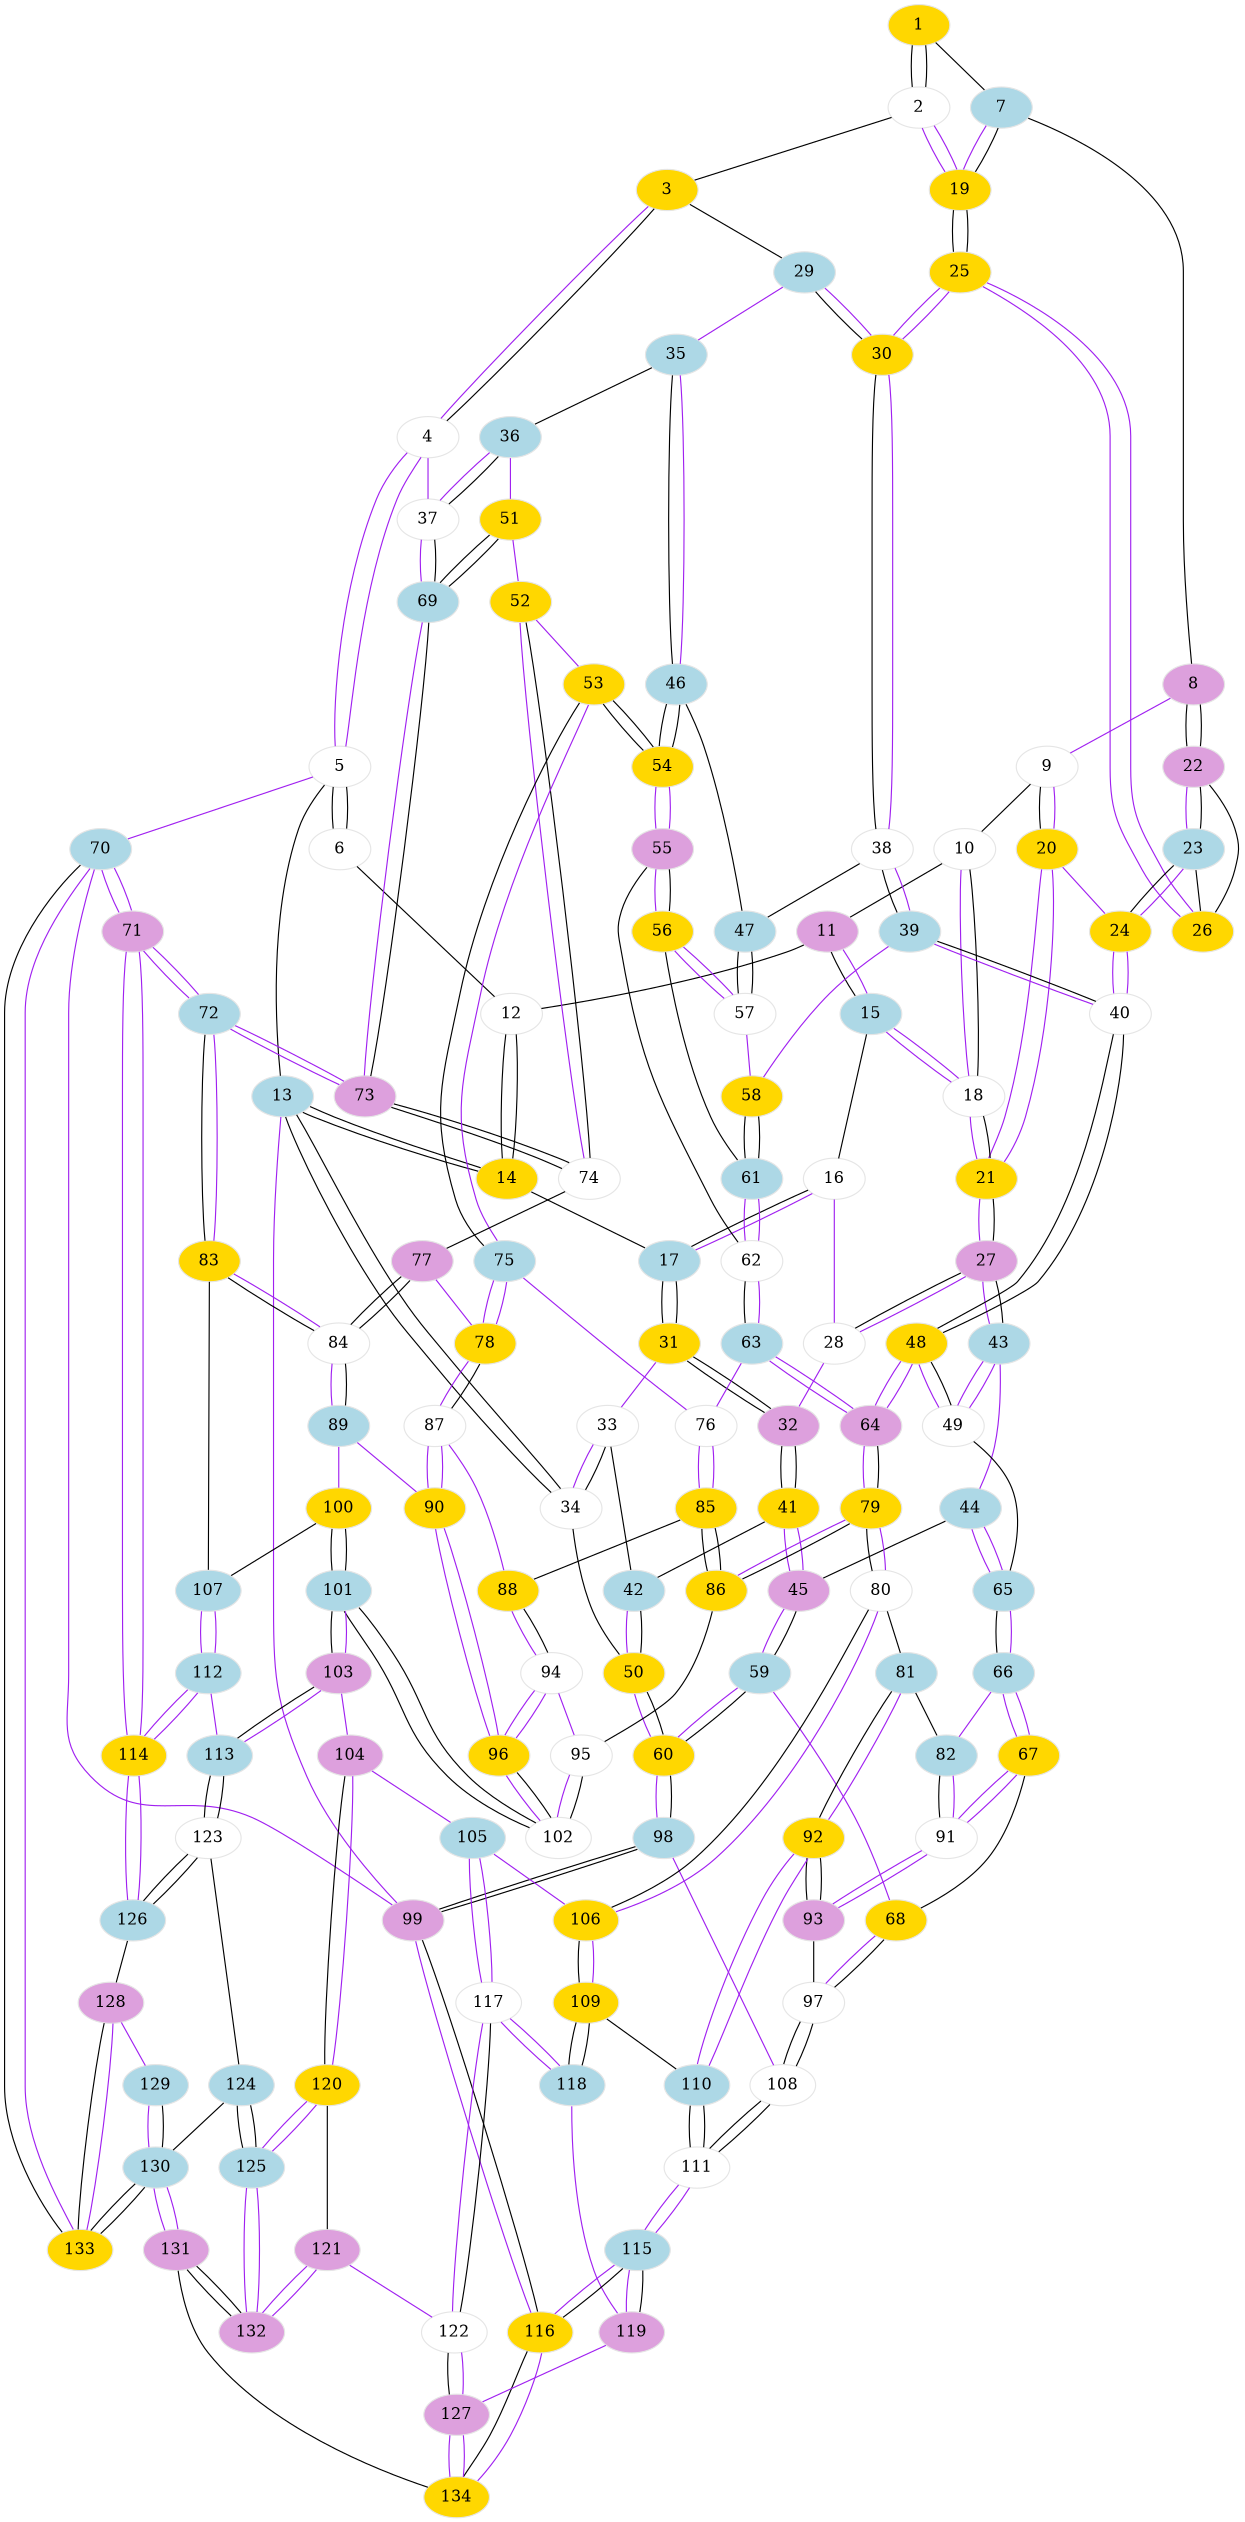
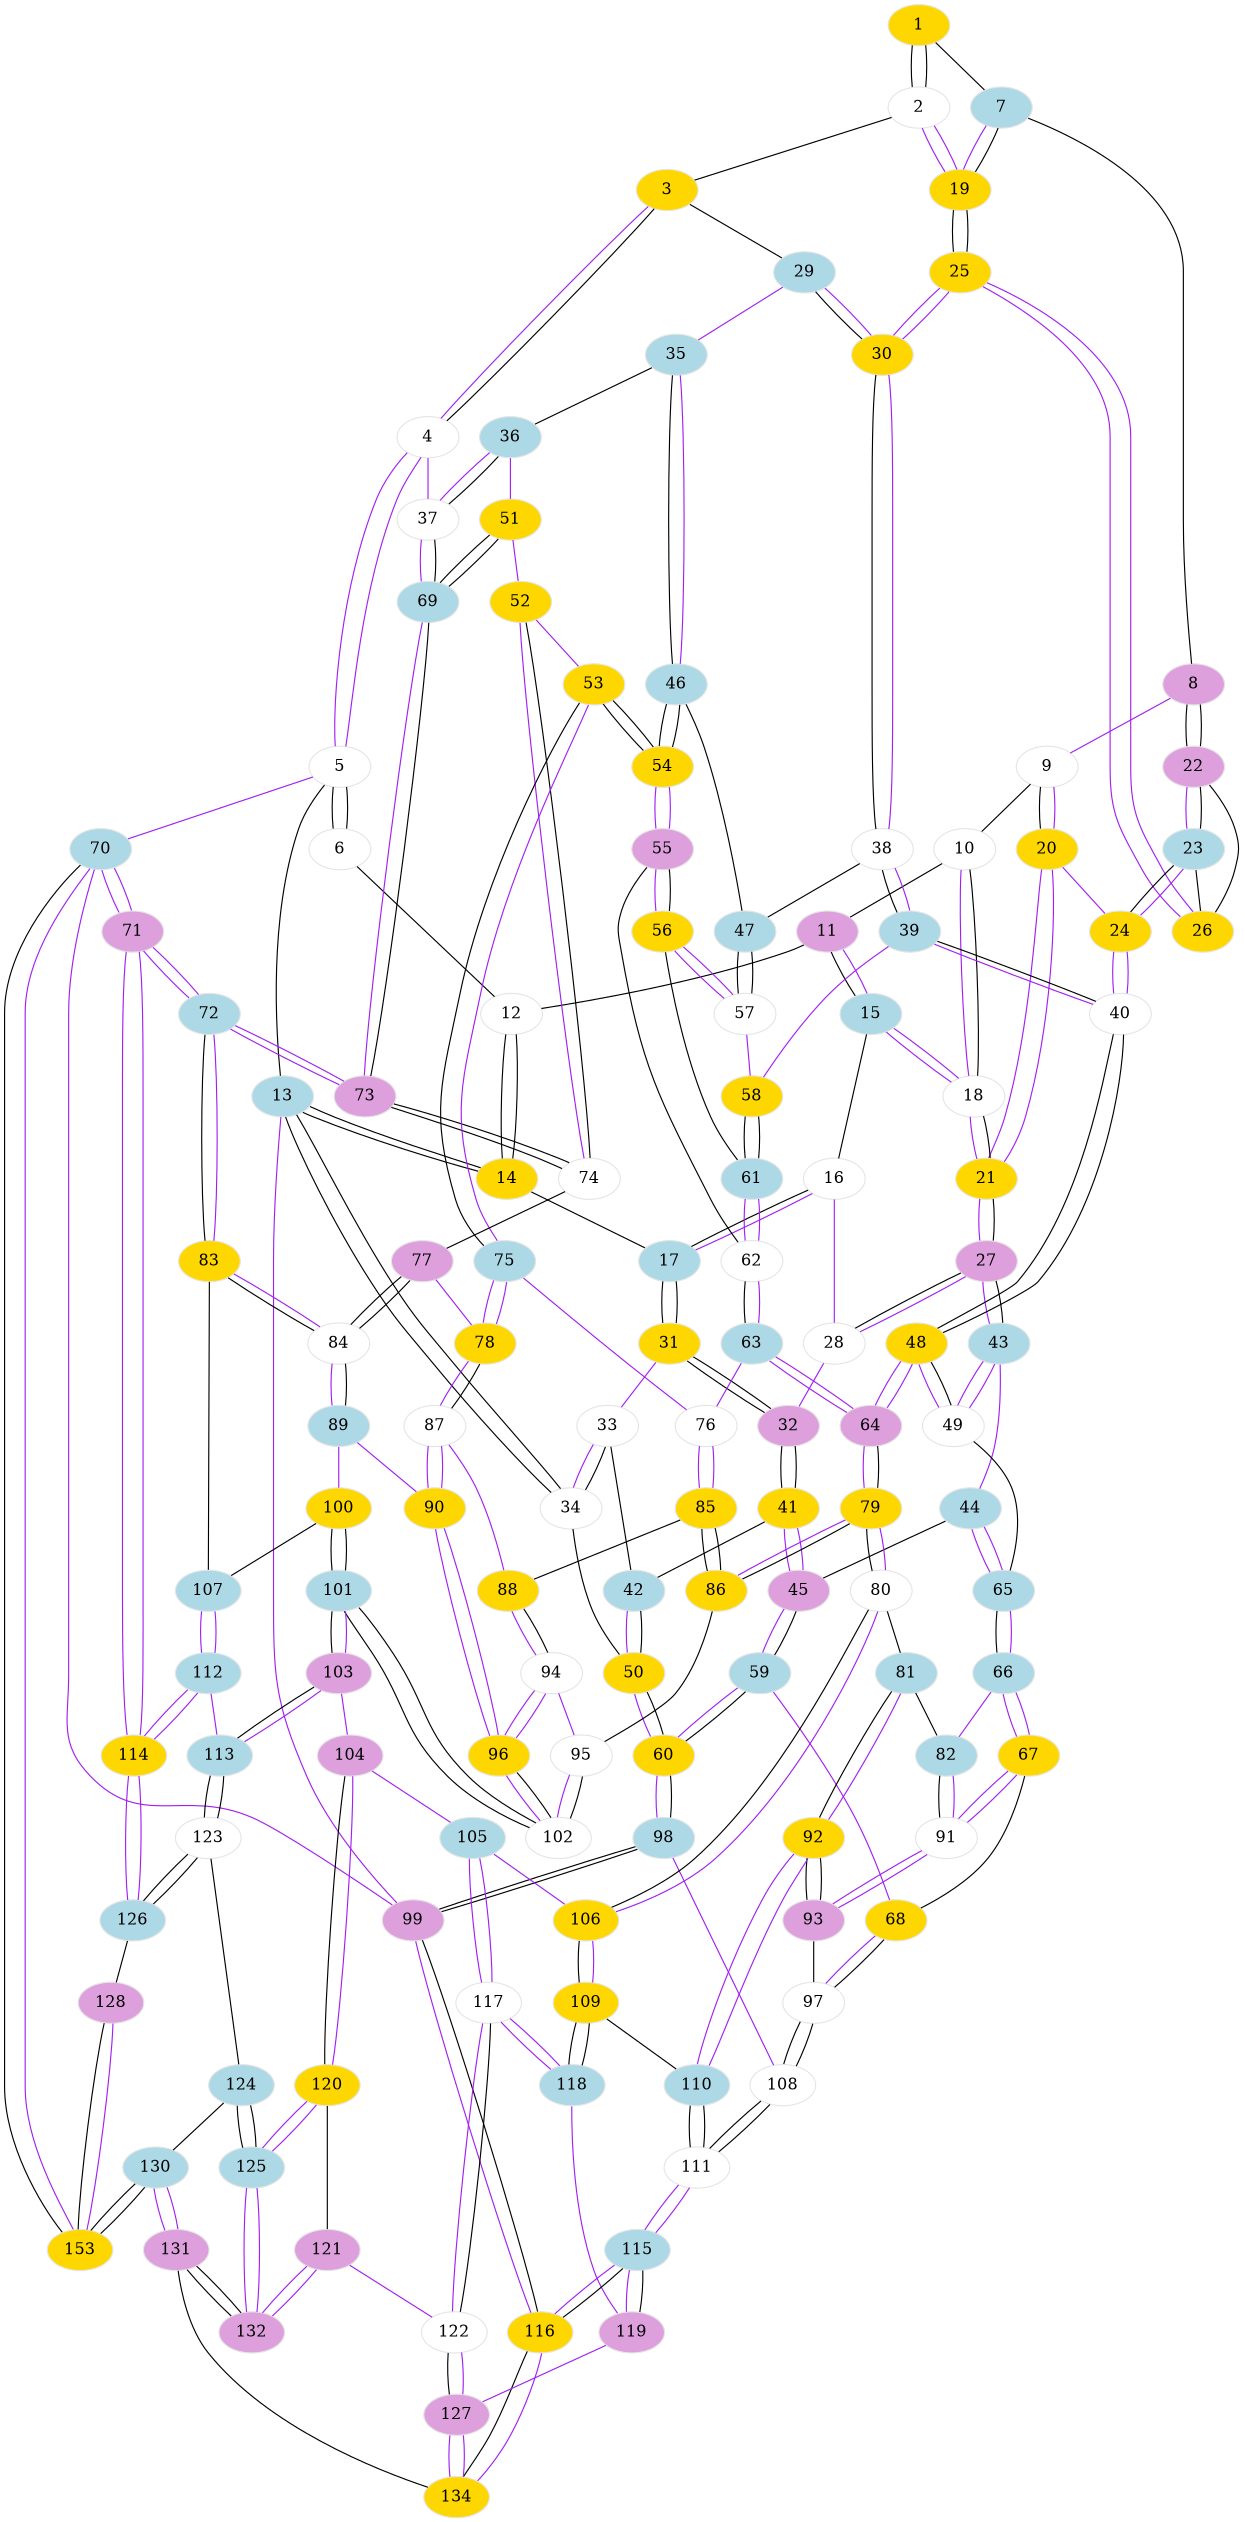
(156, 2085) -> none
(80, 2250) -> (80, 2250)
